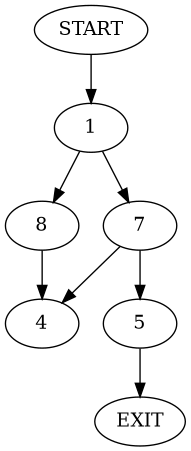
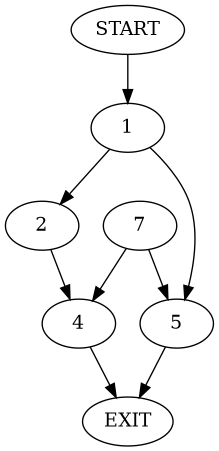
(112, 171) -> (192, 210)
(42, 226) -> (42, 226)
none -> (100, 366)
